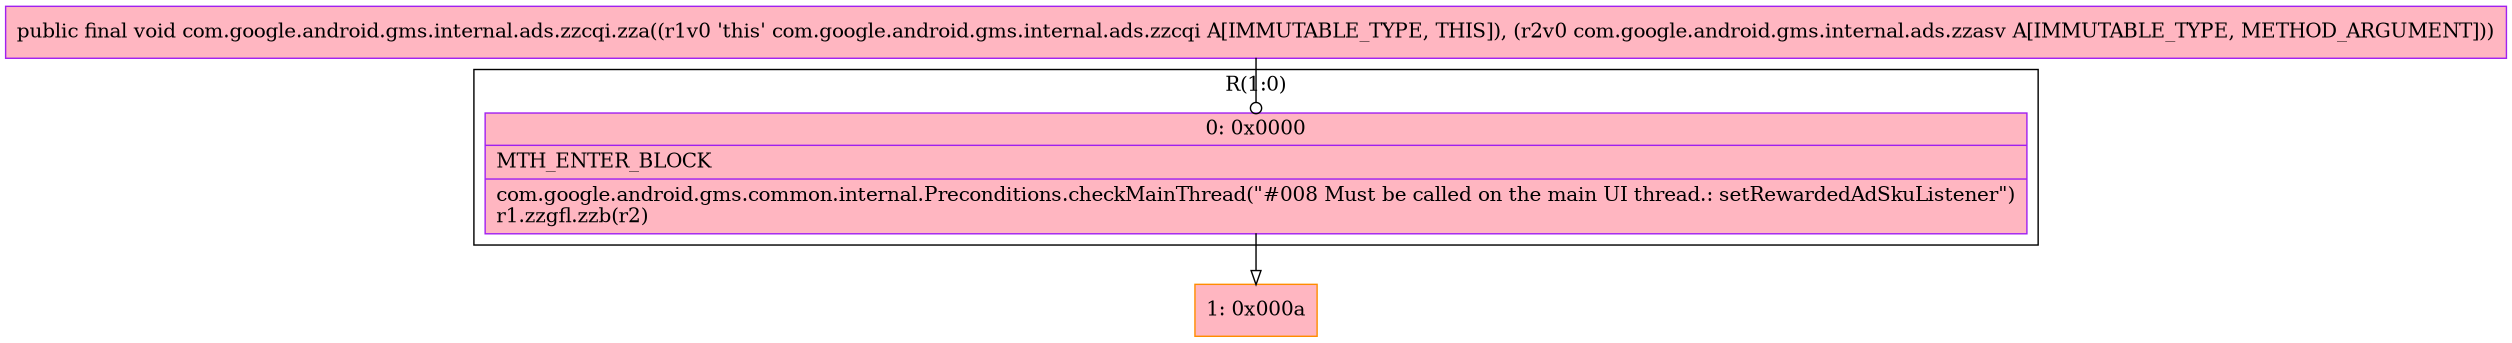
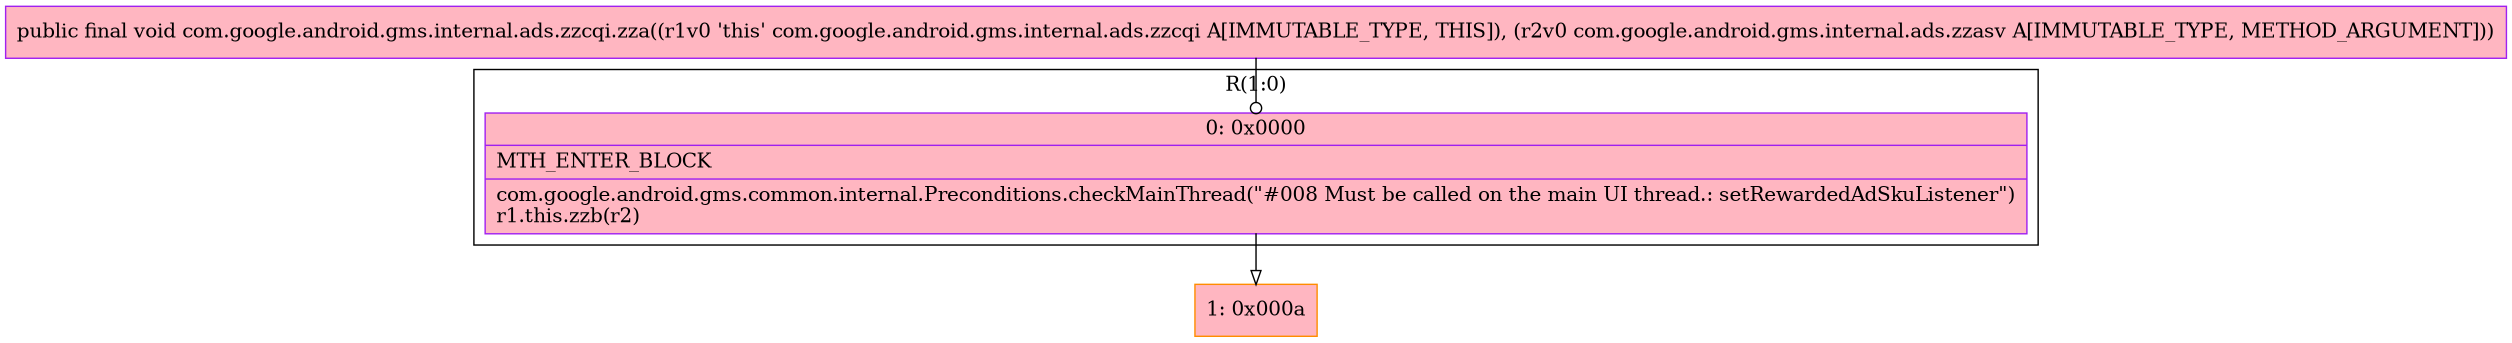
(573, 216) -> (569, 216)
